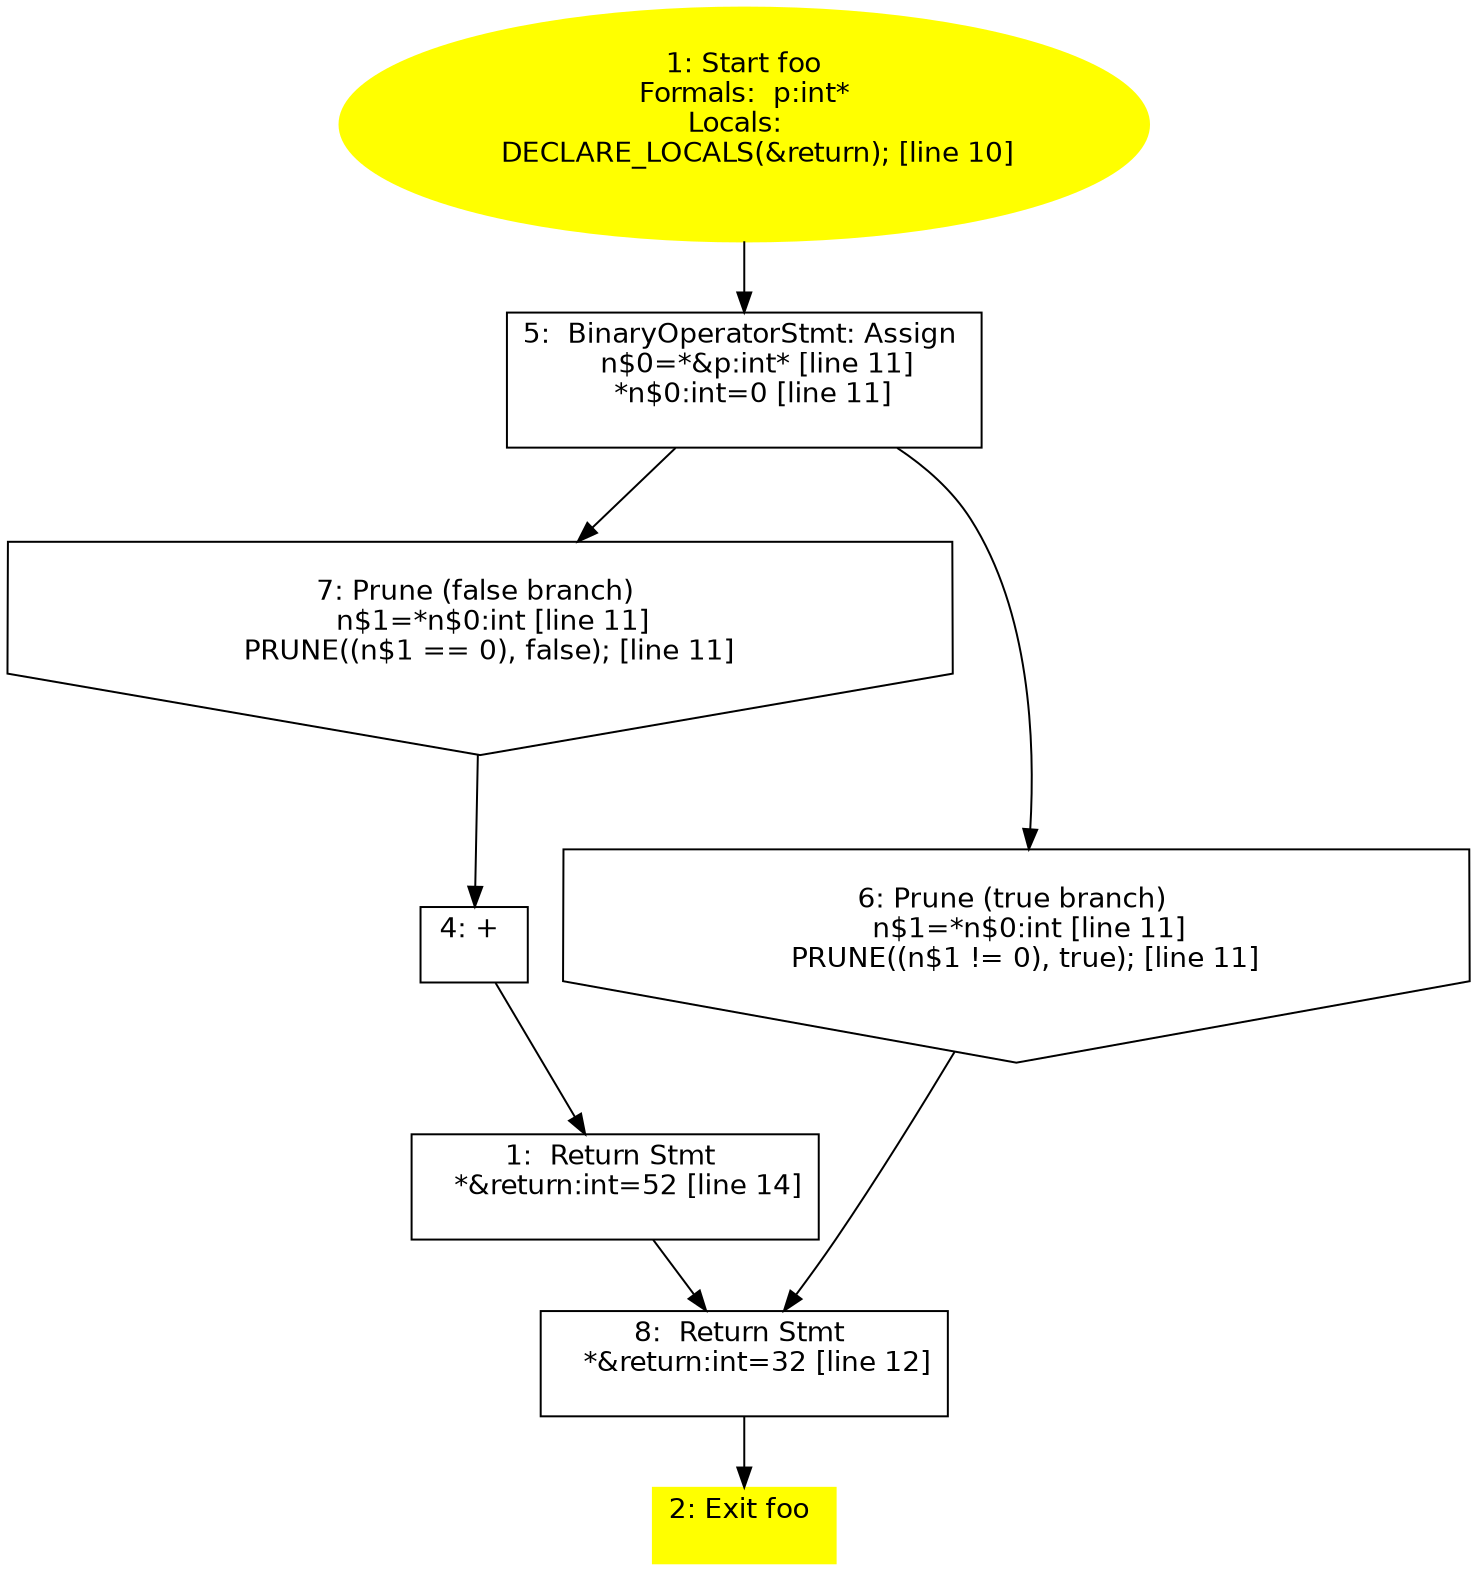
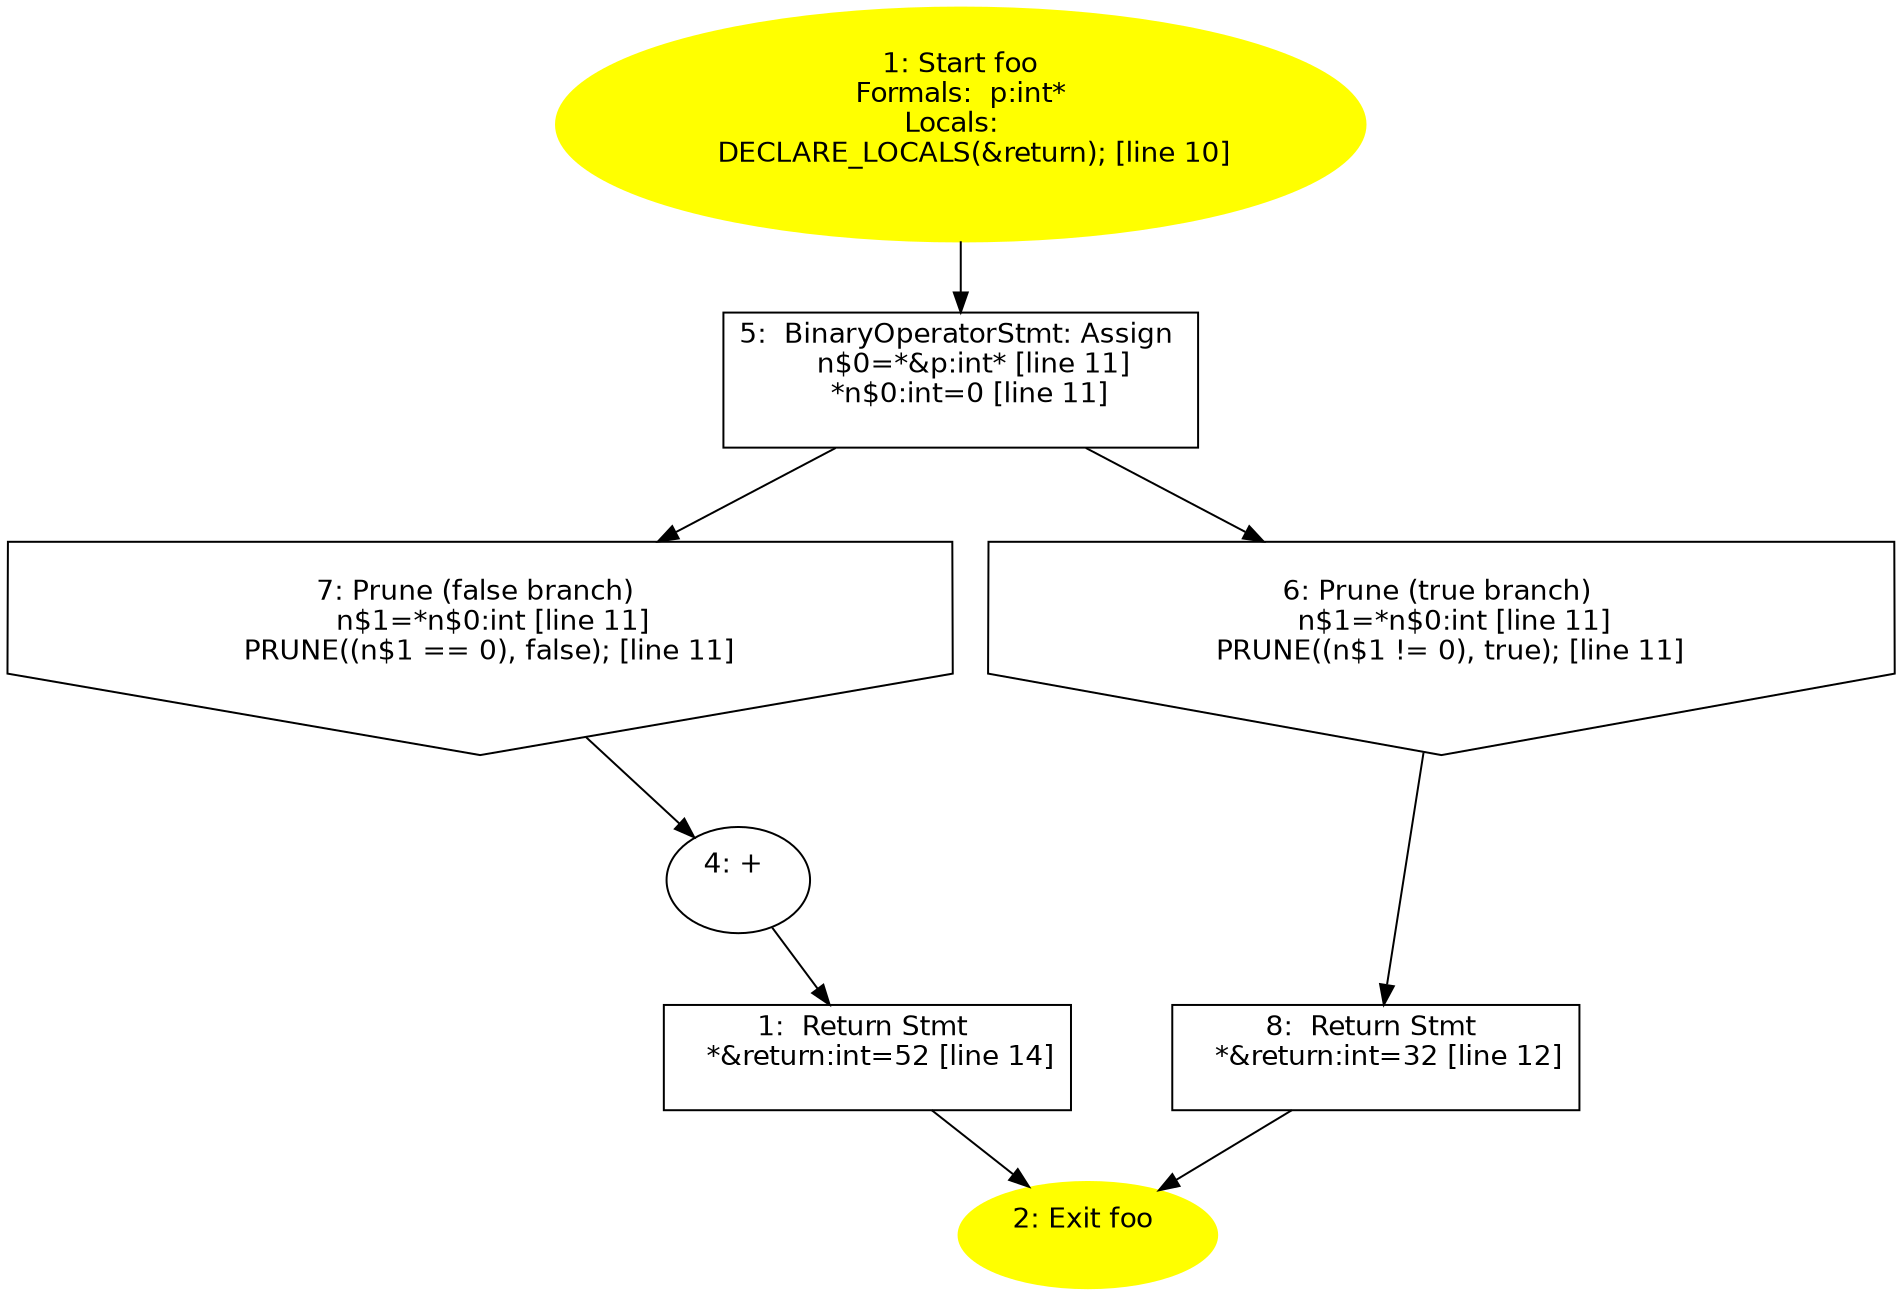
(474, 945) -> (738, 880)
(674, 1267) -> (972, 1142)
(744, 1526) -> (1088, 1235)
